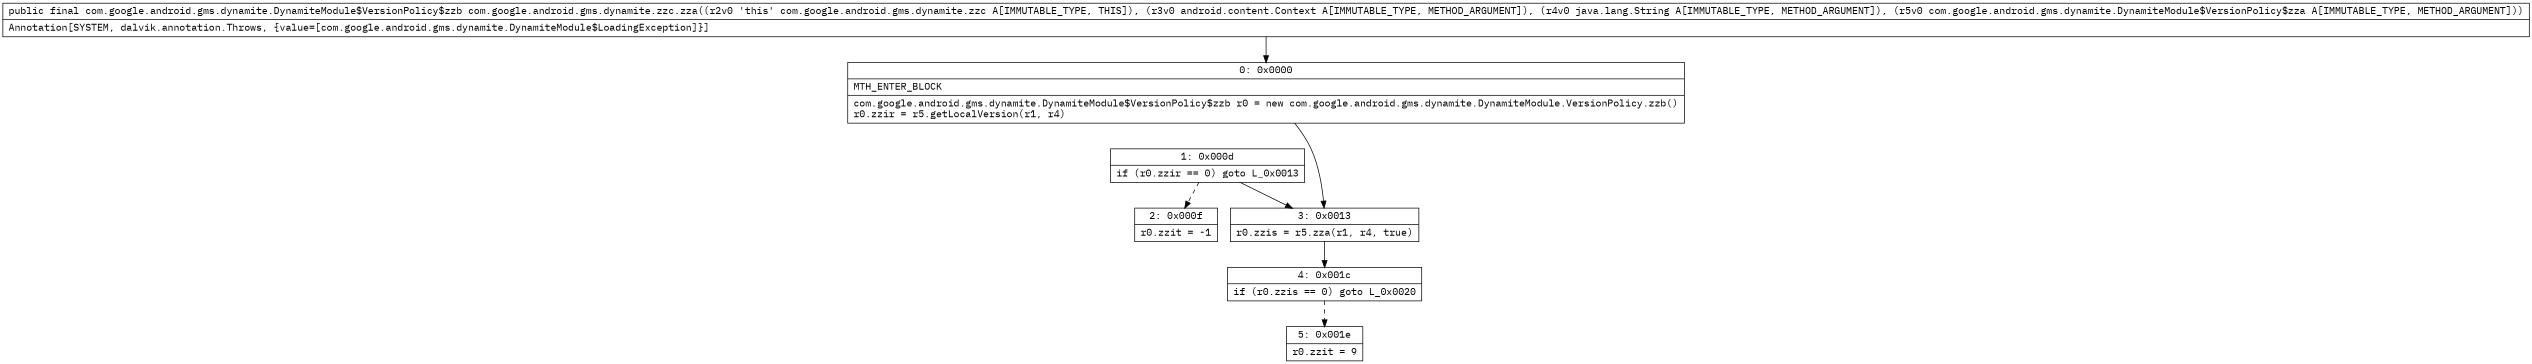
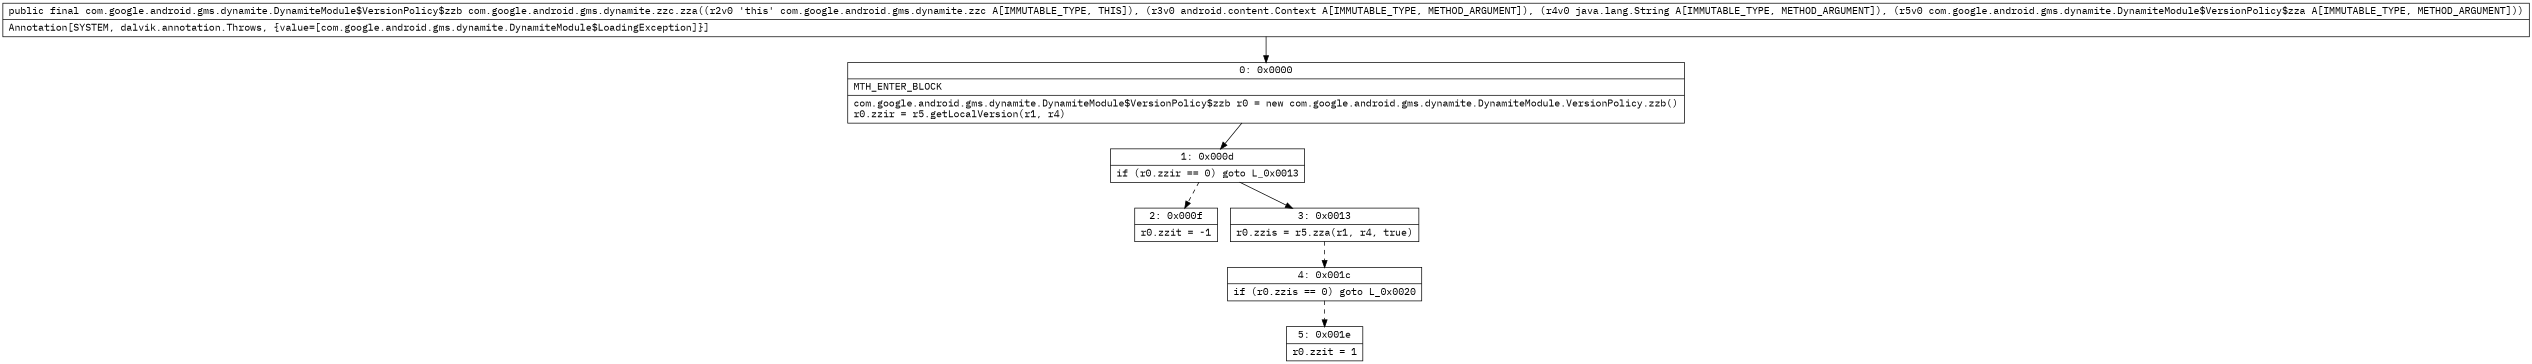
(1315, 160) -> (1234, 133)
(1325, 251) -> (1325, 251)
(1325, 352) -> (1325, 352)
